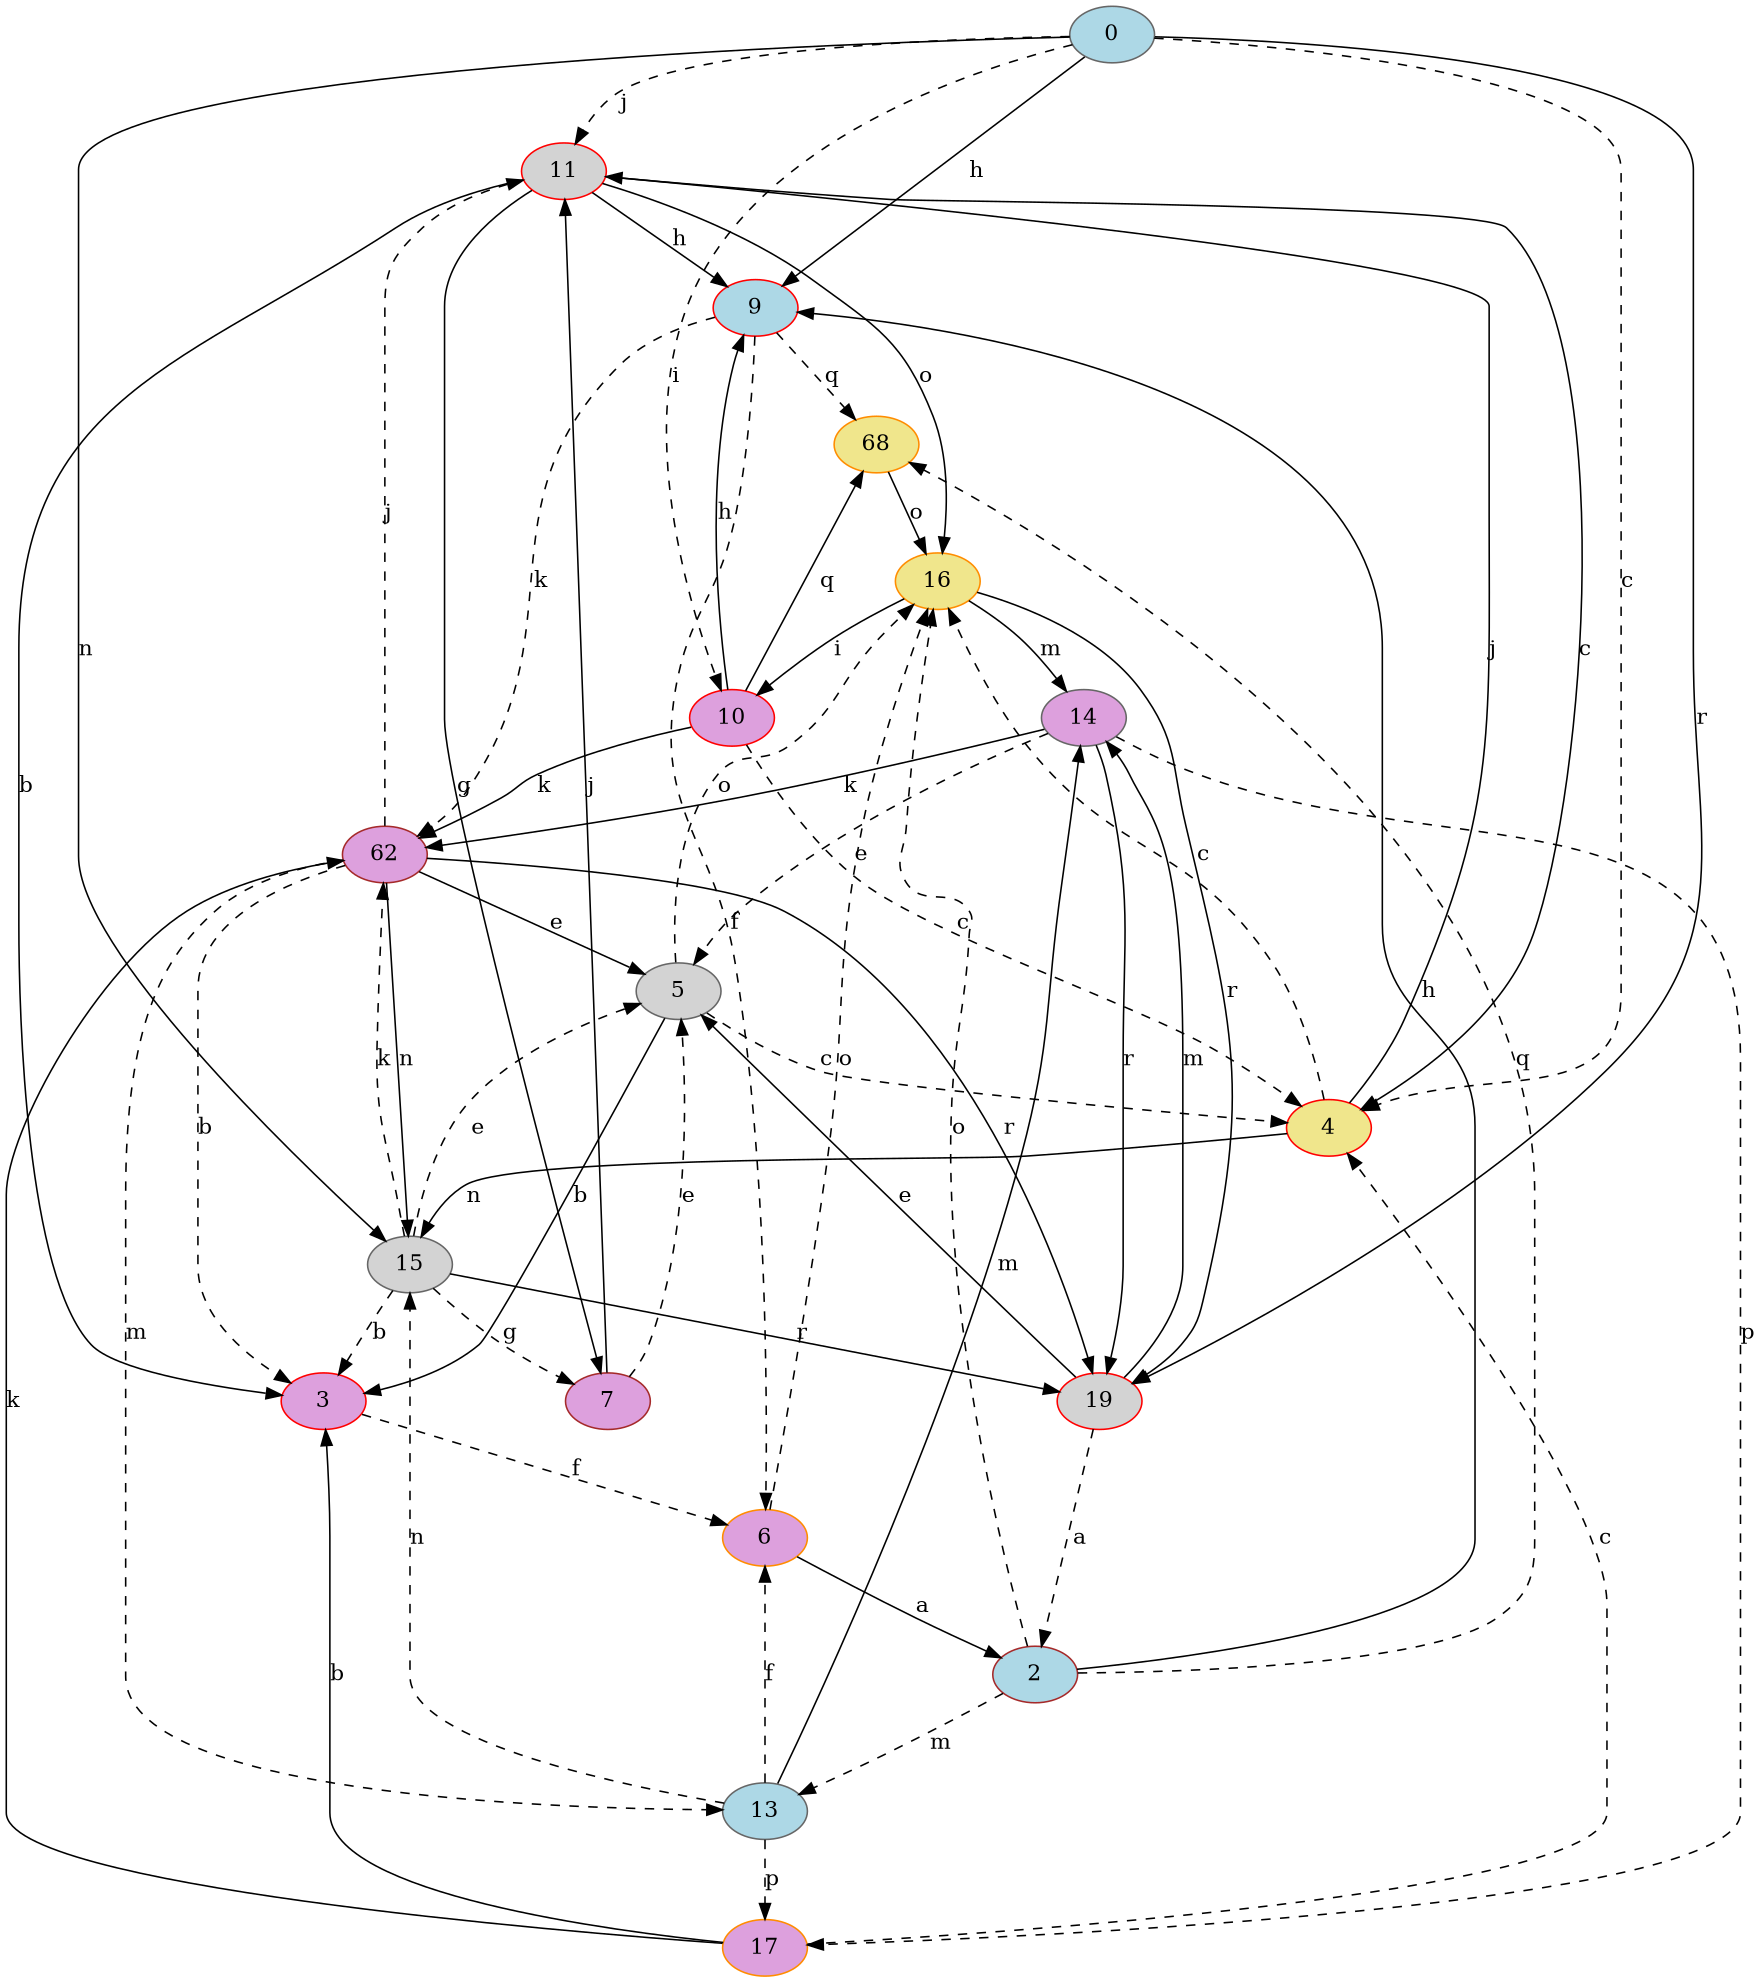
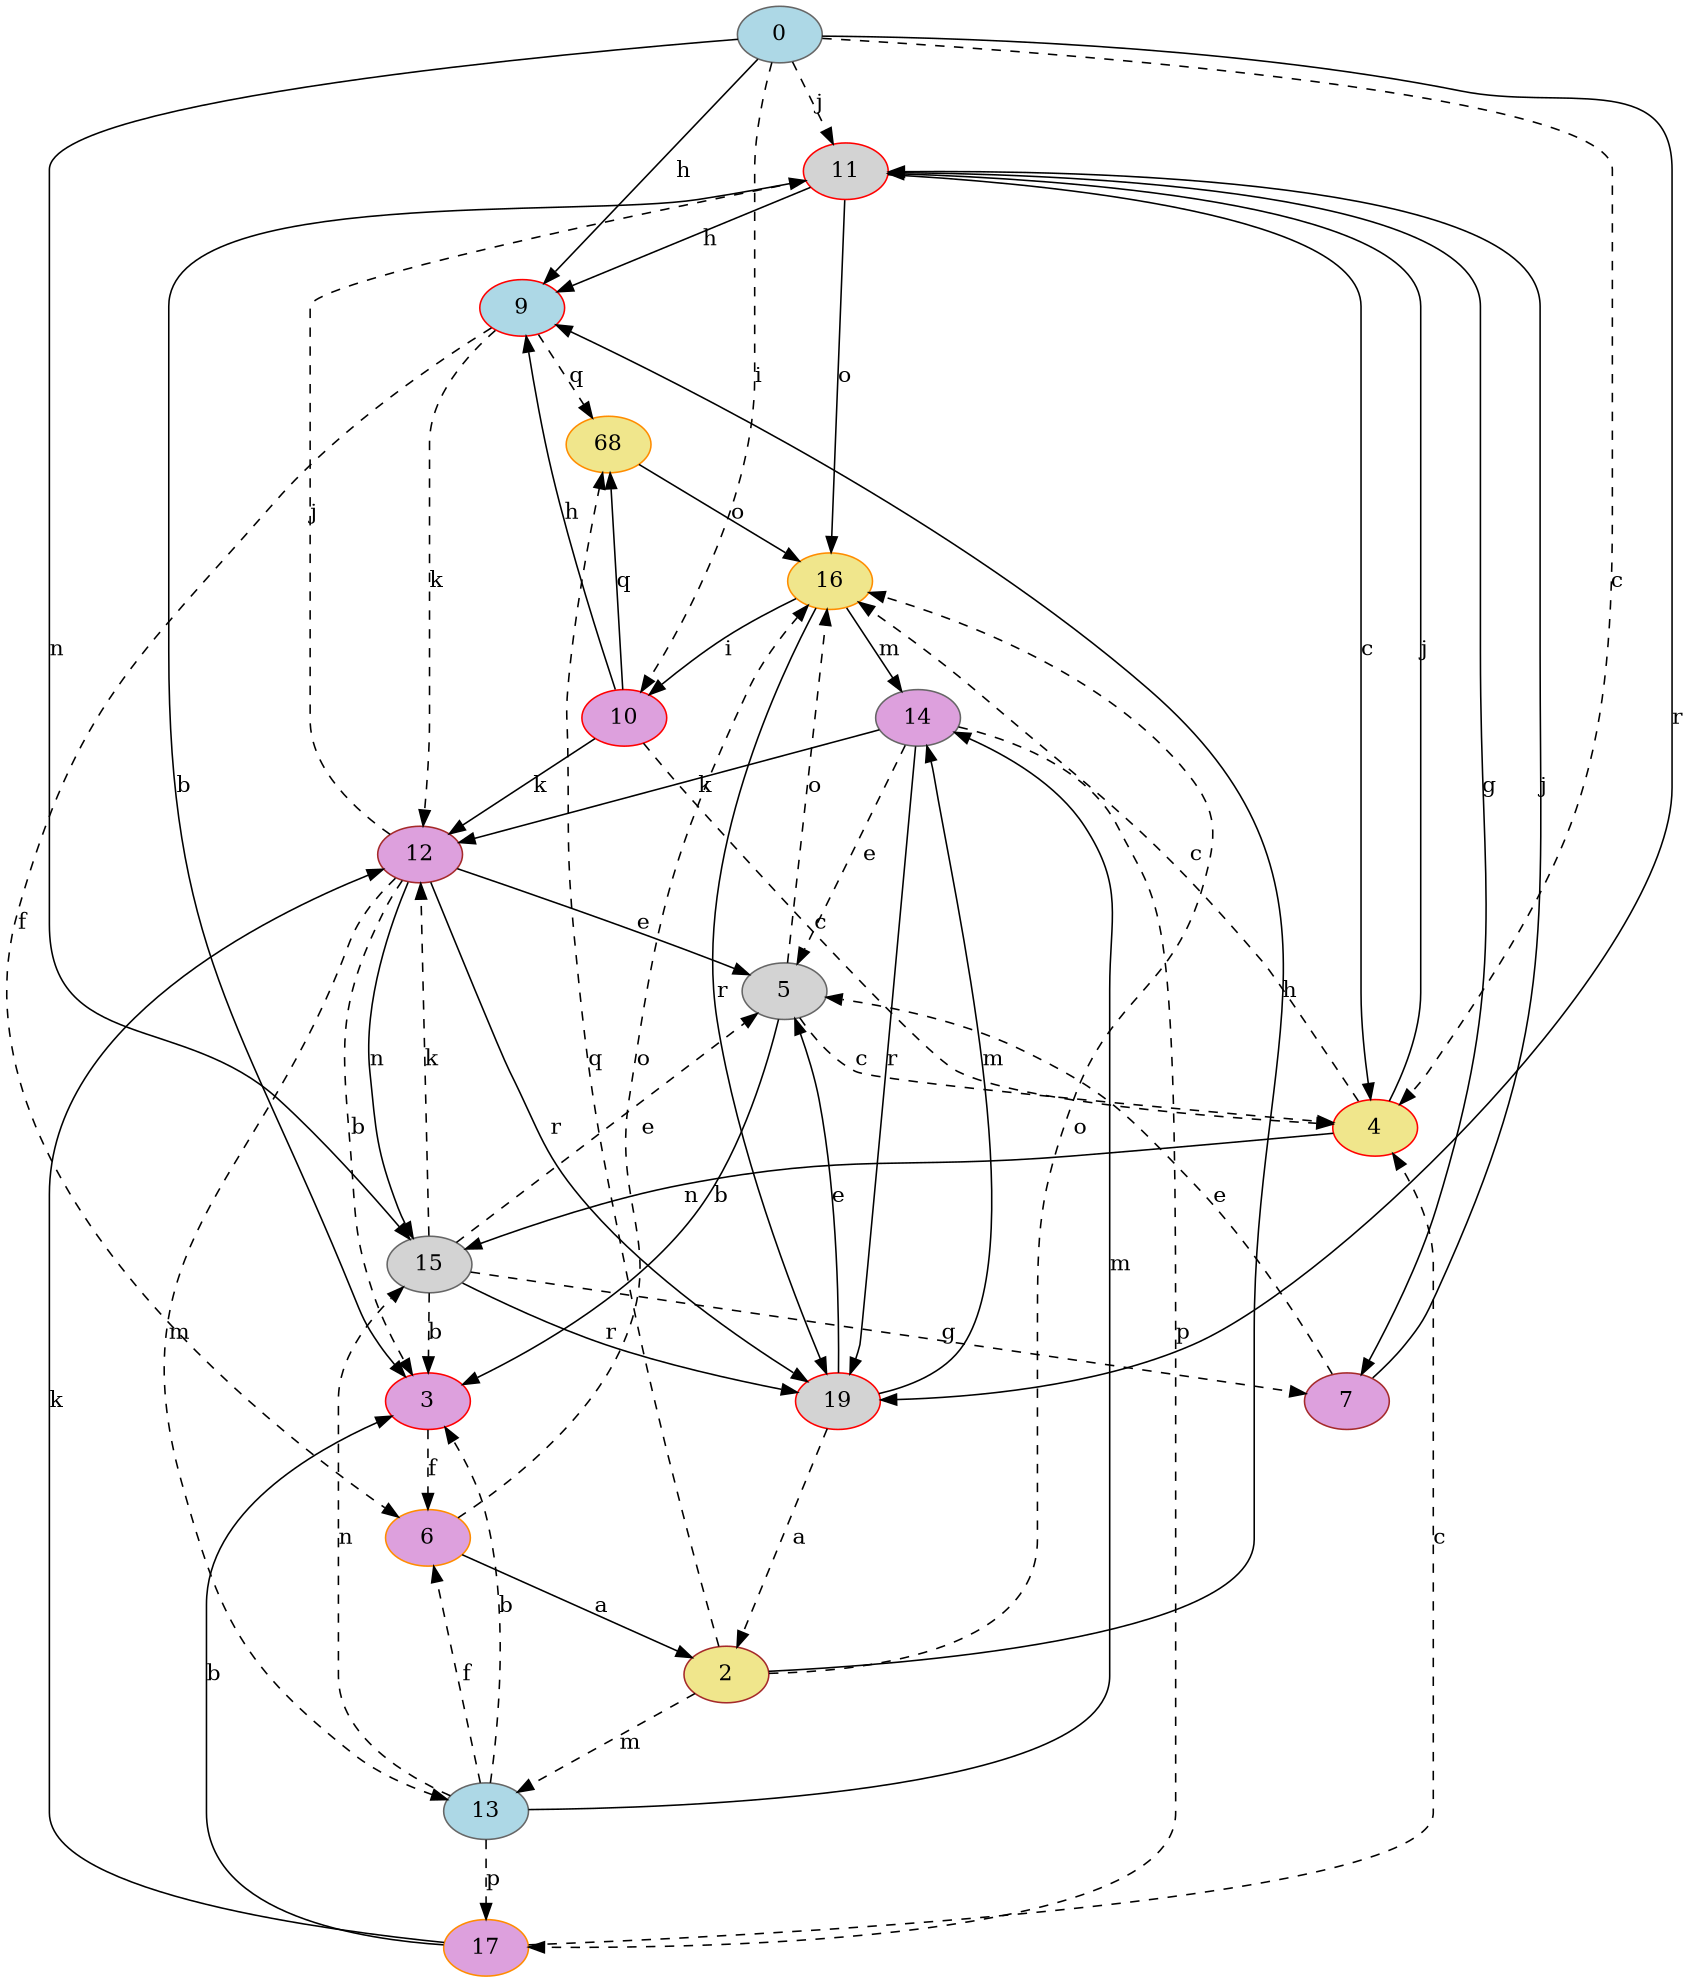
(385, 855) -> (420, 855)
none -> (499, 1608)
(1035, 1675) -> (726, 1675)
